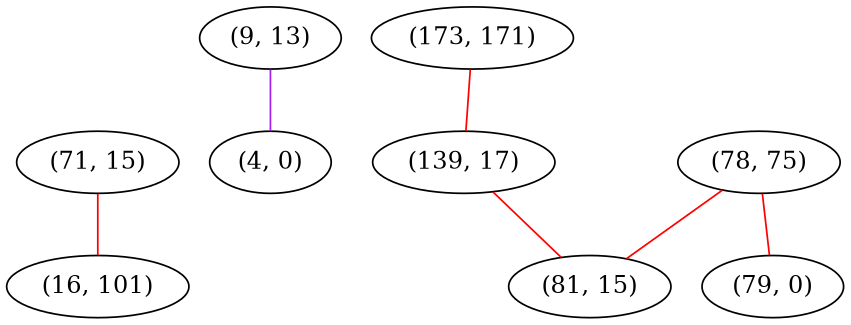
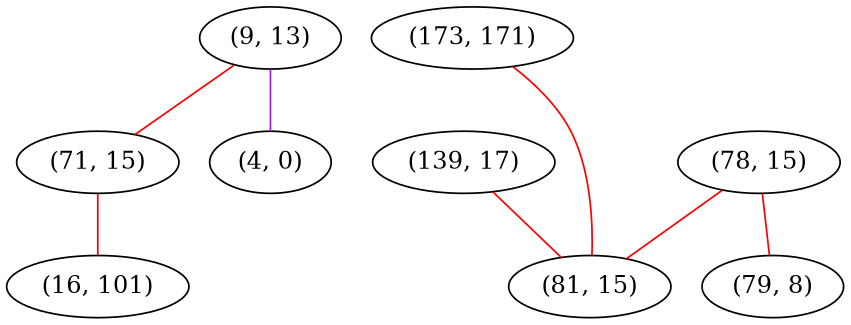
none -> (184, 100)
(468, 100) -> (579, 150)
(759, 162) -> (759, 162)
(773, 287) -> (773, 287)
